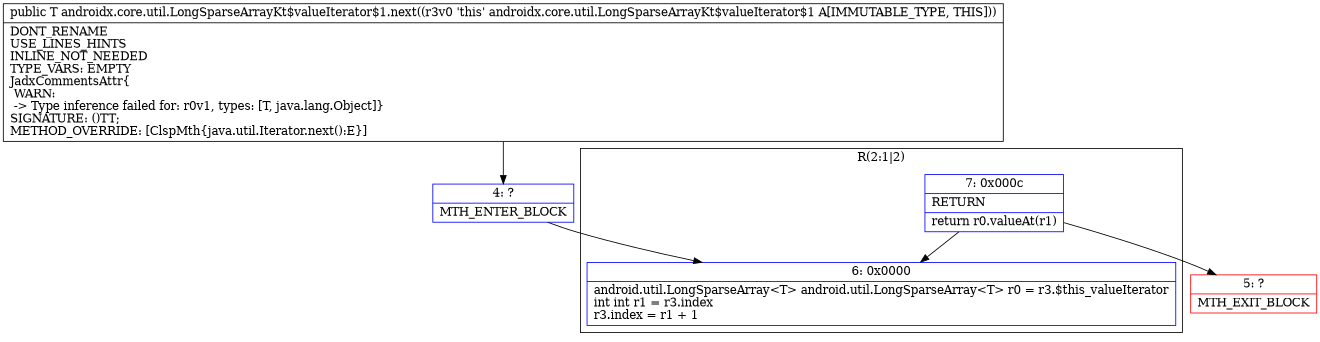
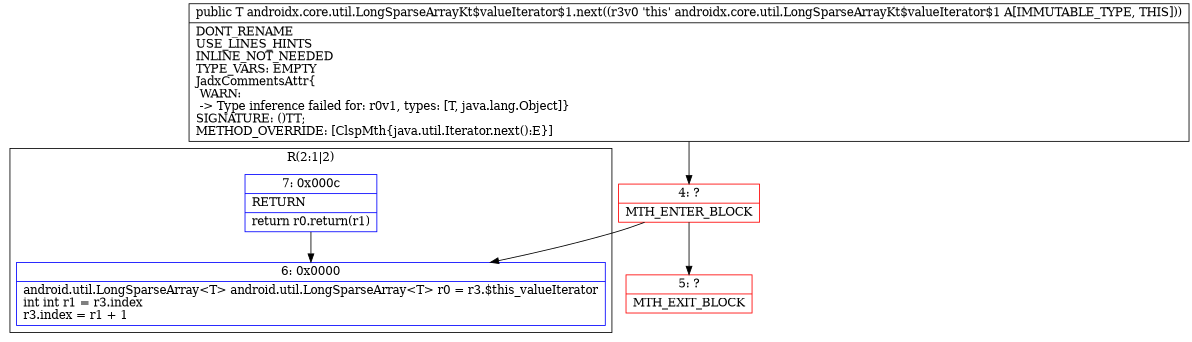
(503, 203) -> (689, 203)
(994, 222) -> (311, 222)
(1137, 245) -> (689, 244)
